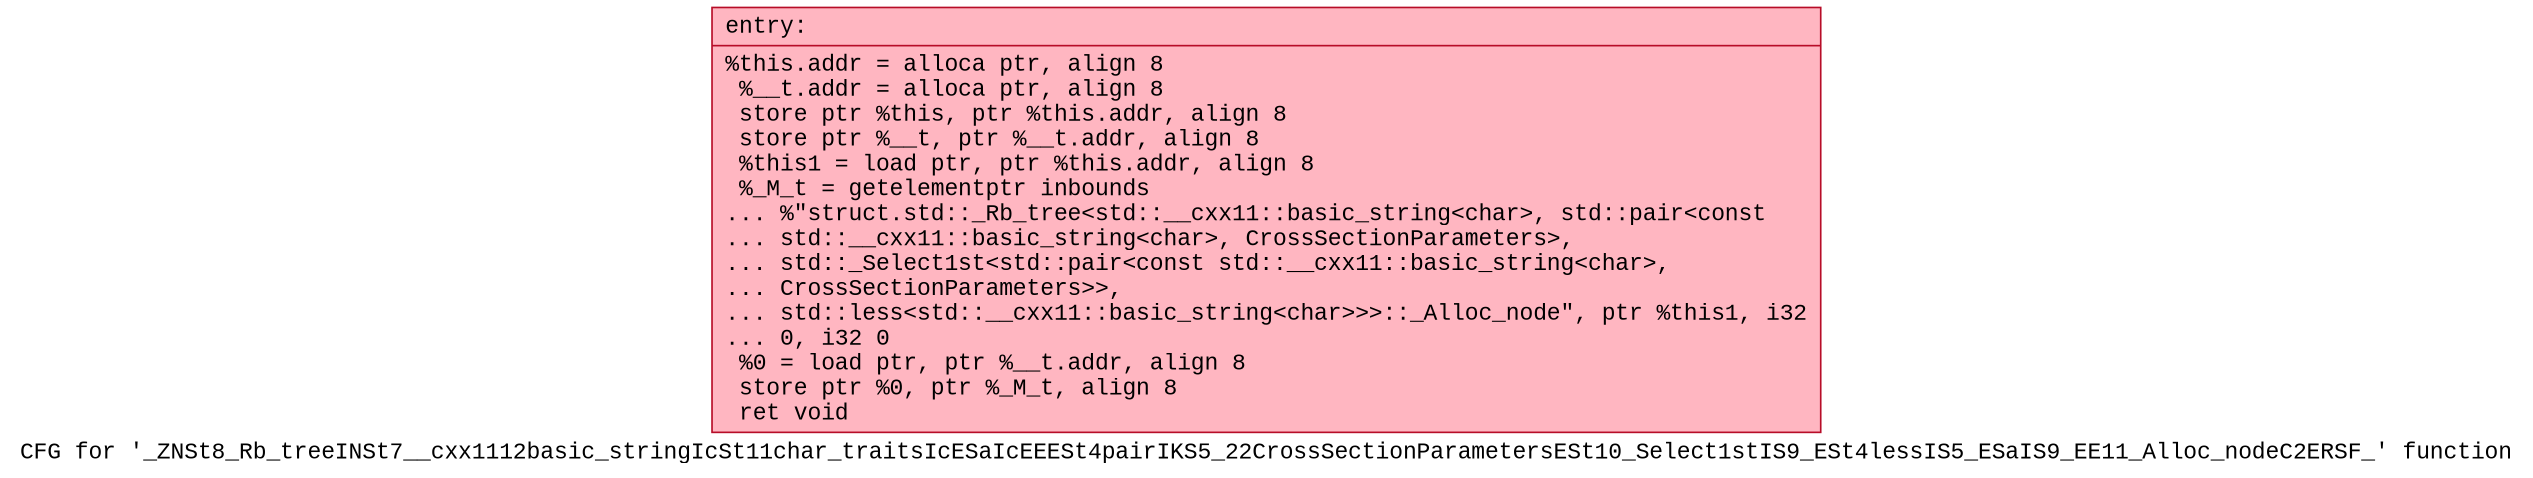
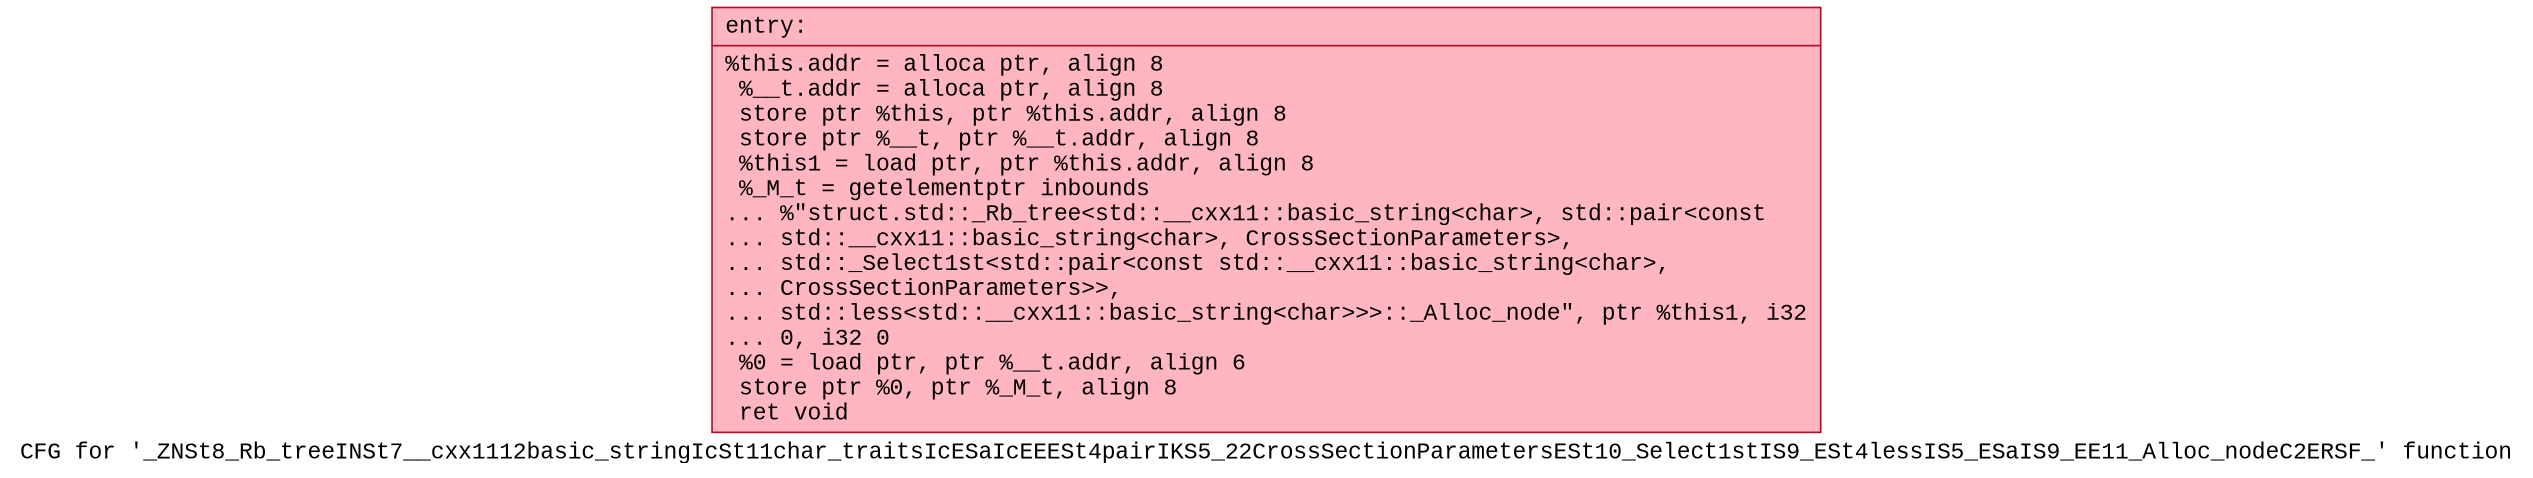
(986, 363) -> (986, 363)
